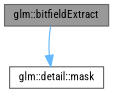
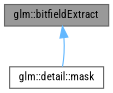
(49, 41) -> (64, 52)
